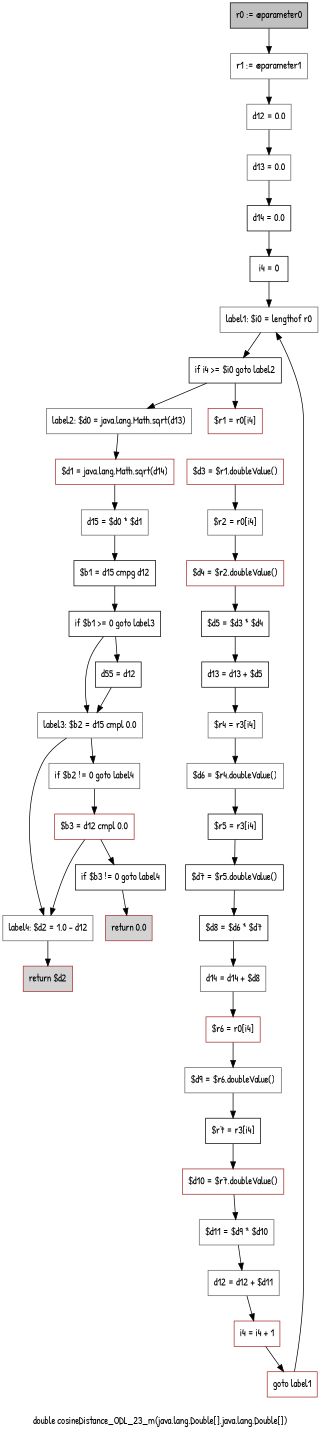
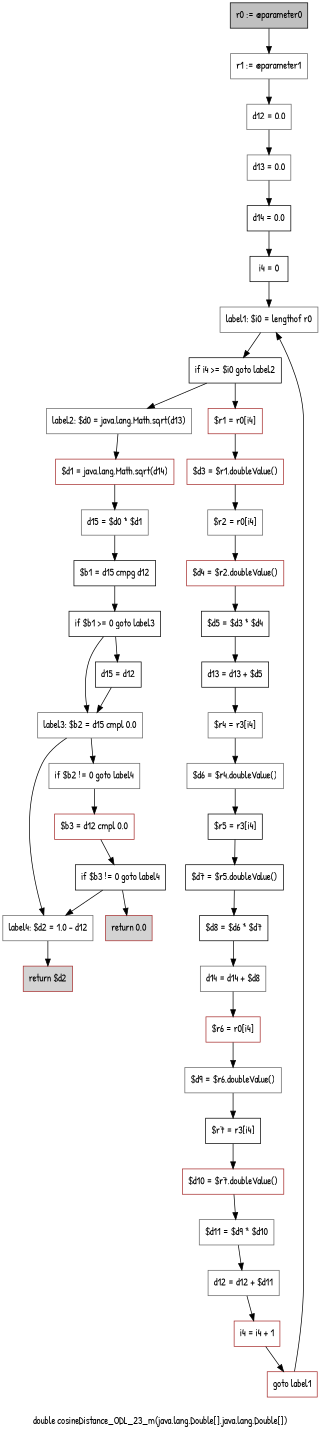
none -> (235, 443)
(118, 675) -> (118, 675)
(65, 872) -> (87, 901)
